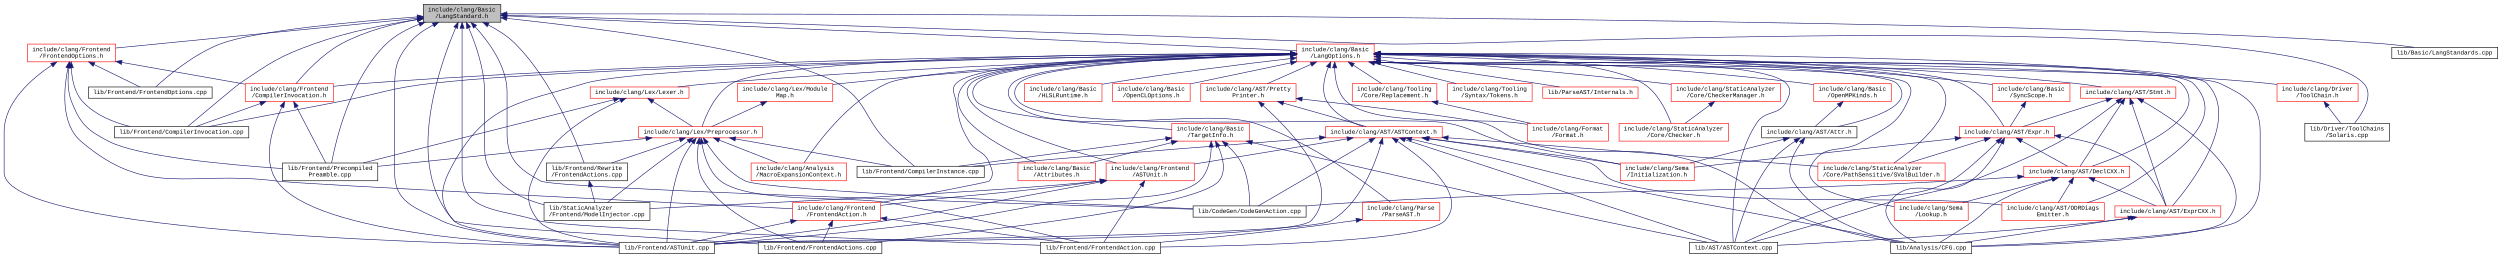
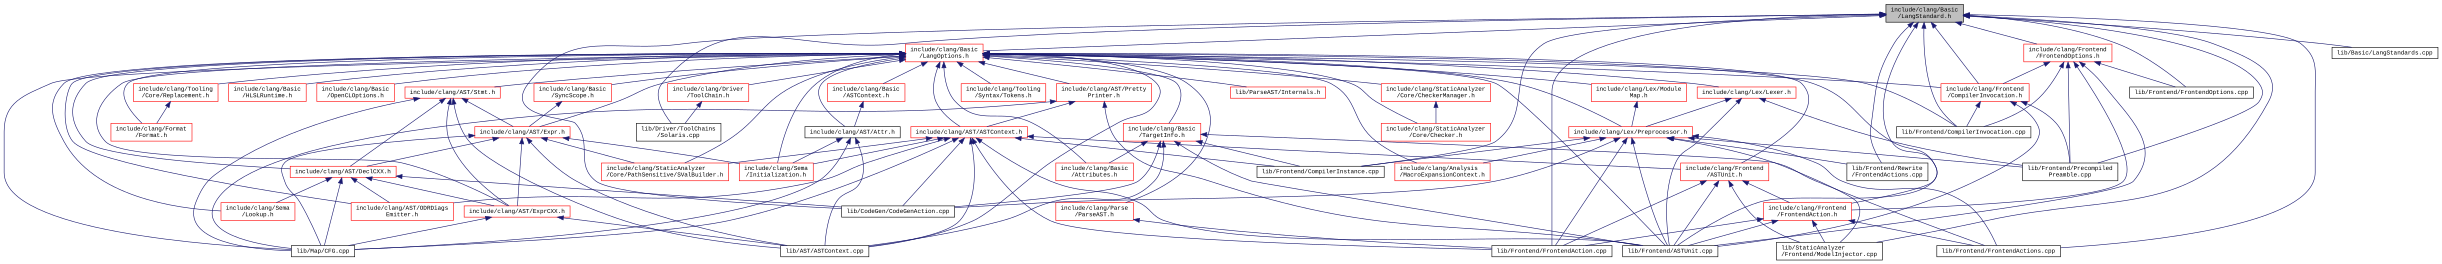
(1853, 93) -> (866, 93)
(593, 195) -> (1821, 236)
(1931, 248) -> (323, 251)
